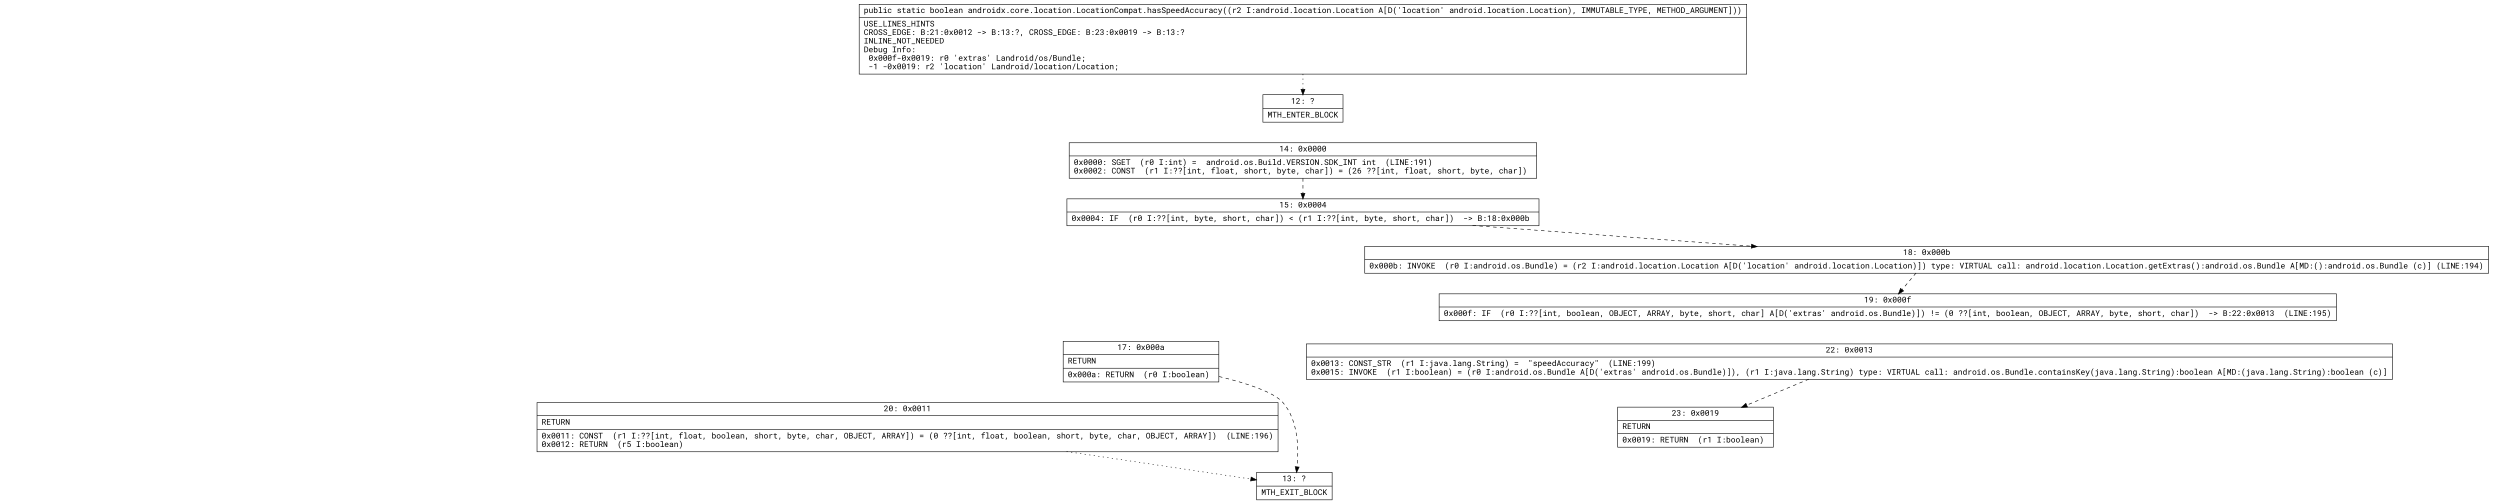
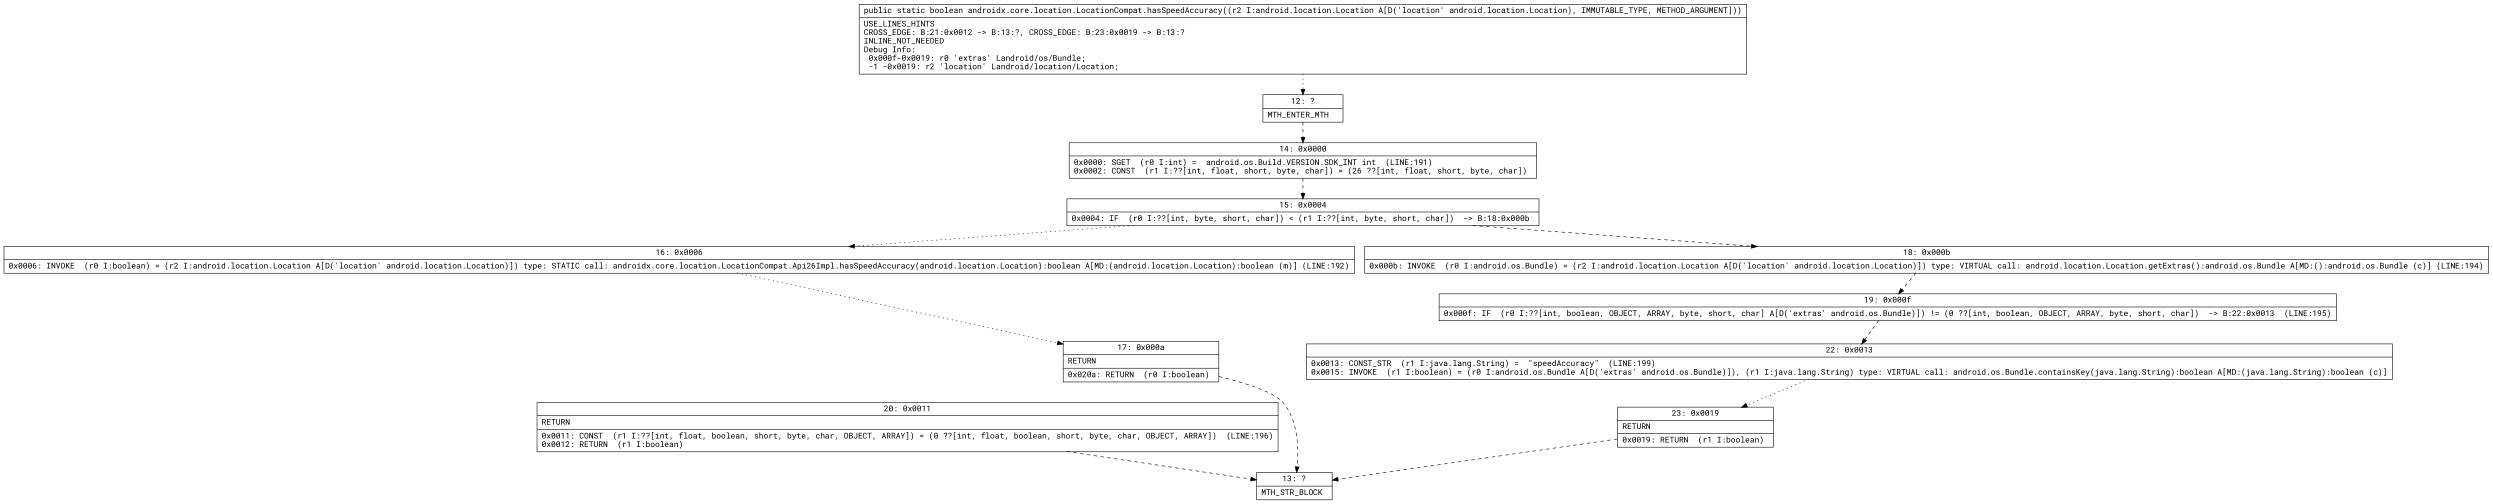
(1303, 115) -> (1298, 115)
none -> (1303, 130)
none -> (679, 260)
none -> (1872, 330)
(1141, 375) -> (1141, 375)
(1778, 392) -> (1778, 392)
(615, 445) -> (615, 445)
none -> (1478, 459)
(1159, 465) -> (1159, 465)
(1294, 493) -> (1292, 493)
